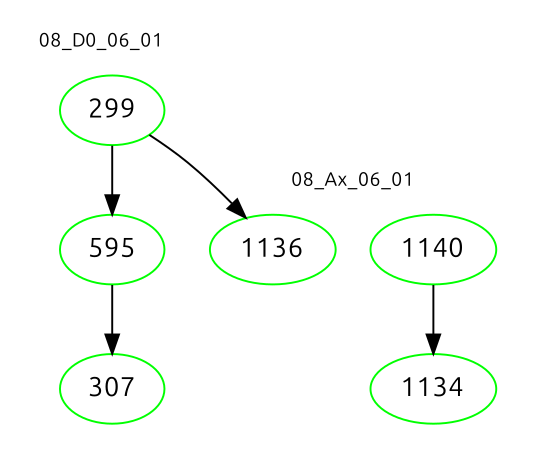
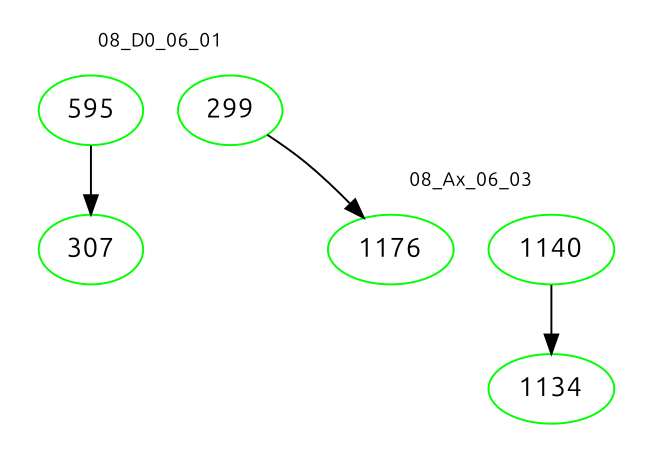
(112, 170) -> none
(353, 181) -> (471, 181)
(273, 250) -> (391, 250)
